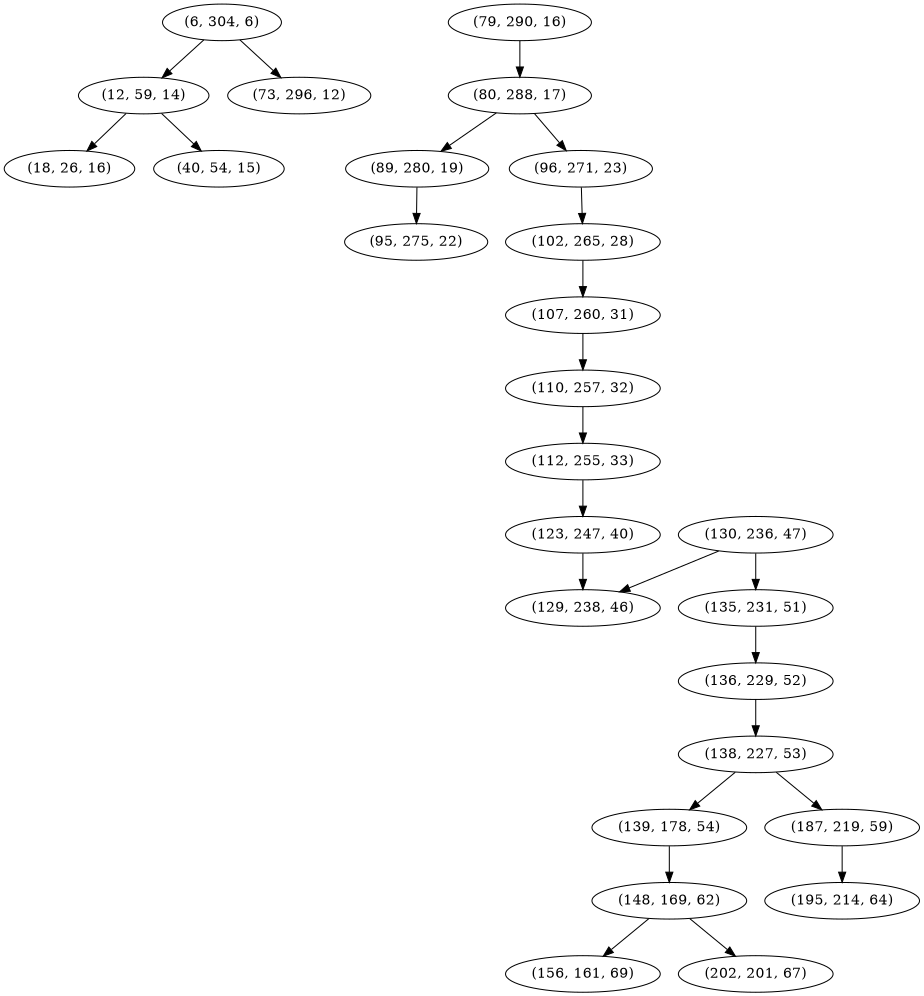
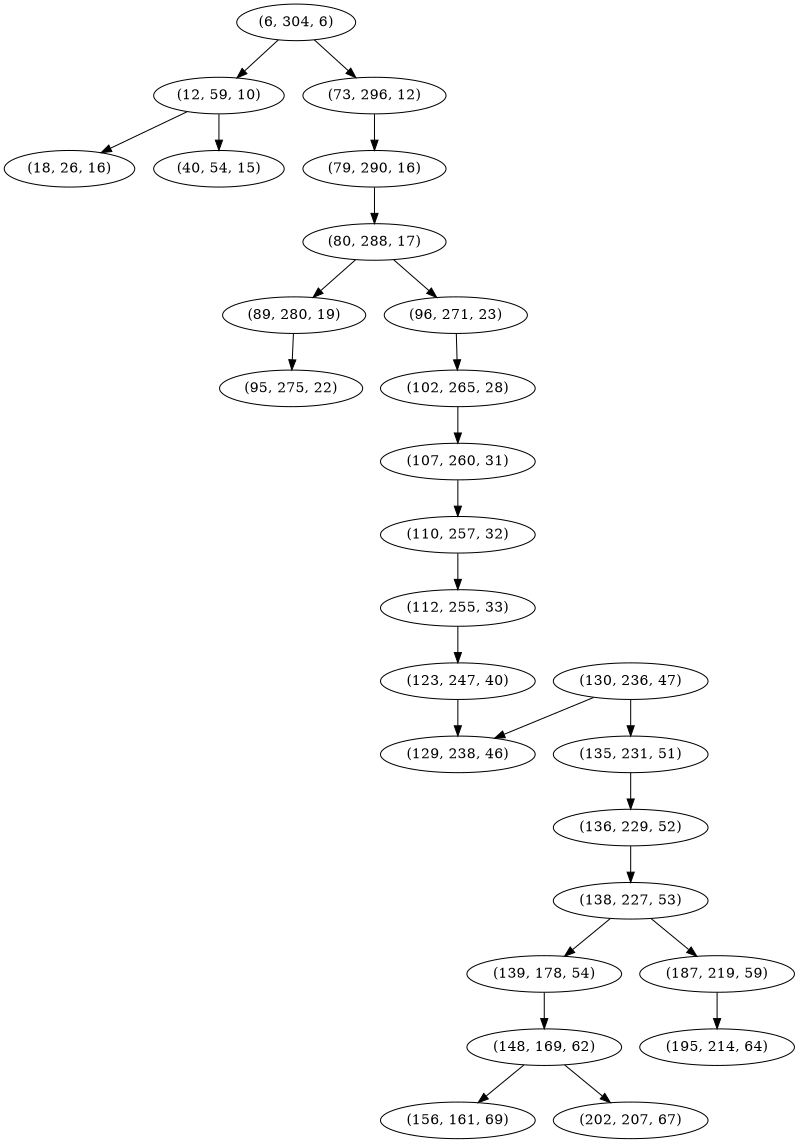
(144, 96) -> (219, 96)
none -> (374, 127)
(756, 974) -> (631, 1120)
